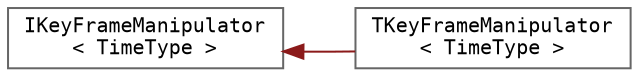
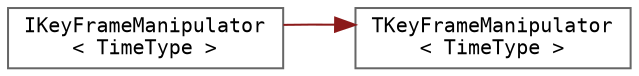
(329, 52) -> (309, 25)
